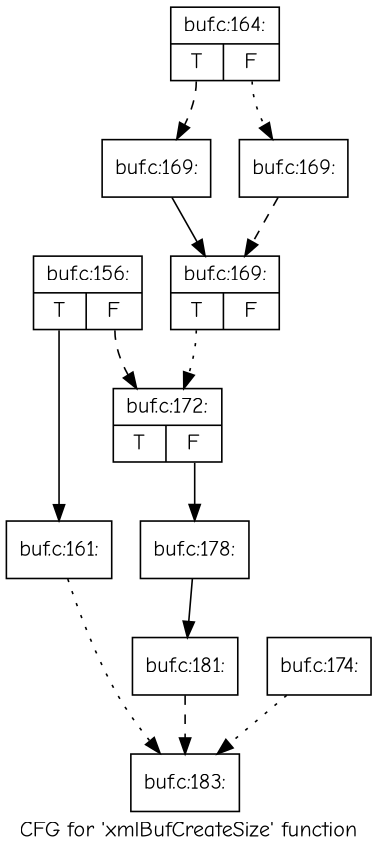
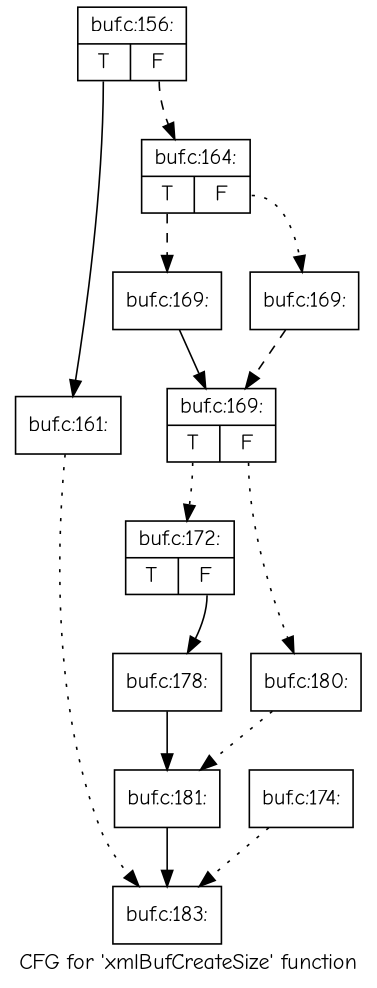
(119, 353) -> (162, 103)
none -> (306, 682)
(185, 717) -> (167, 849)
